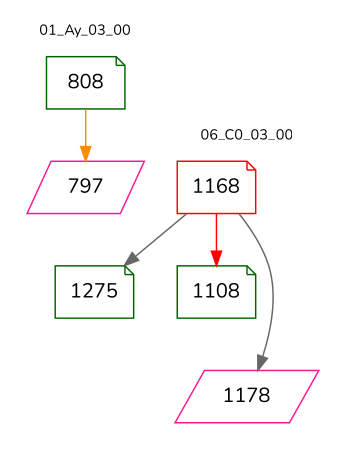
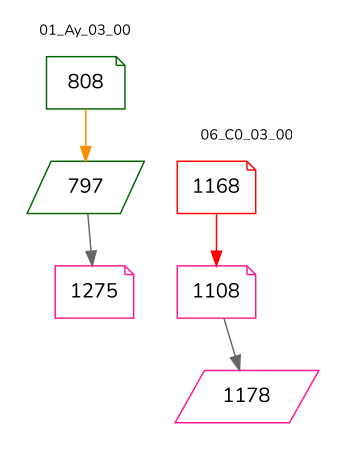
(86, 187) -> (86, 187)
(161, 235) -> (89, 233)
(272, 282) -> (230, 337)
(94, 292) -> (94, 292)
(216, 292) -> (216, 292)
